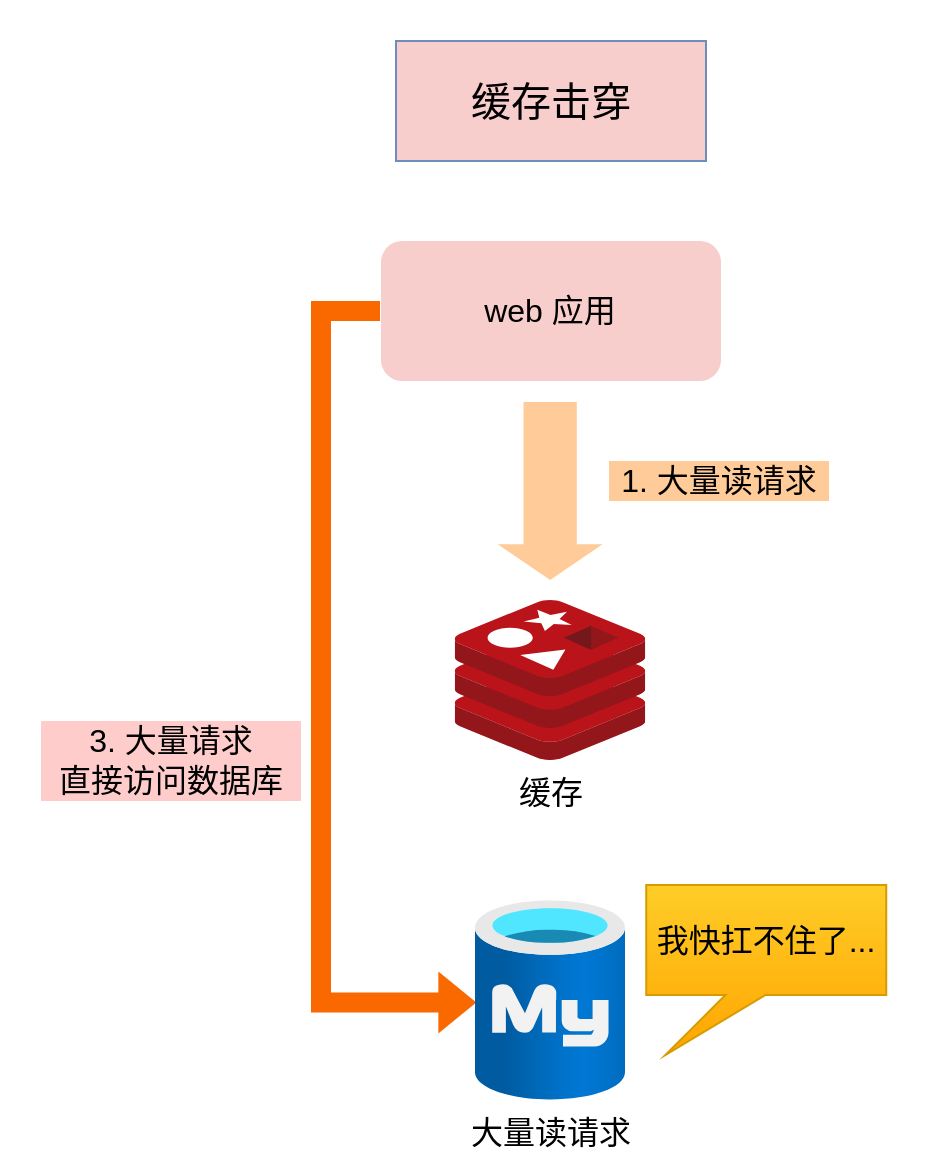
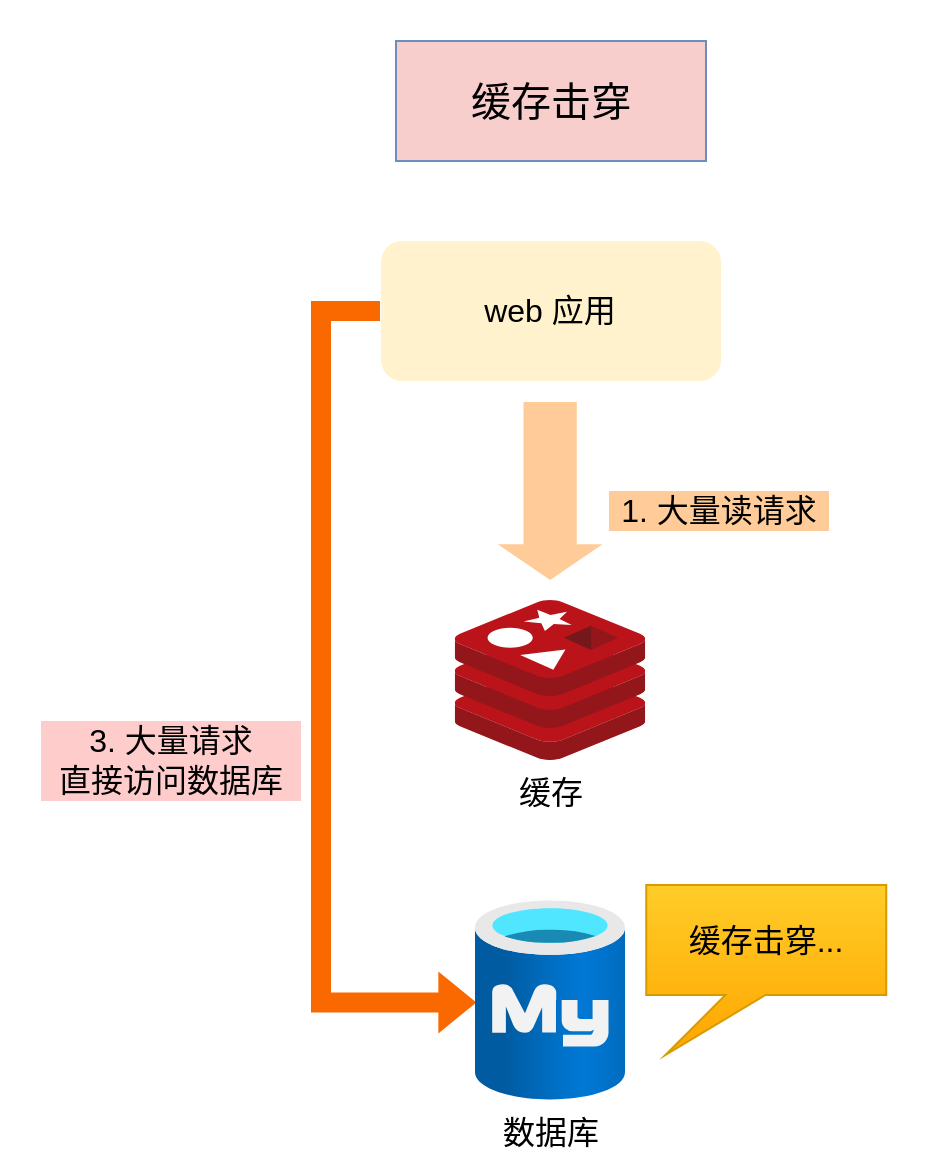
(551, 311) -> (551, 311)
(719, 481) -> (719, 511)
(767, 941) -> (767, 941)
(552, 1134) -> (552, 1134)
